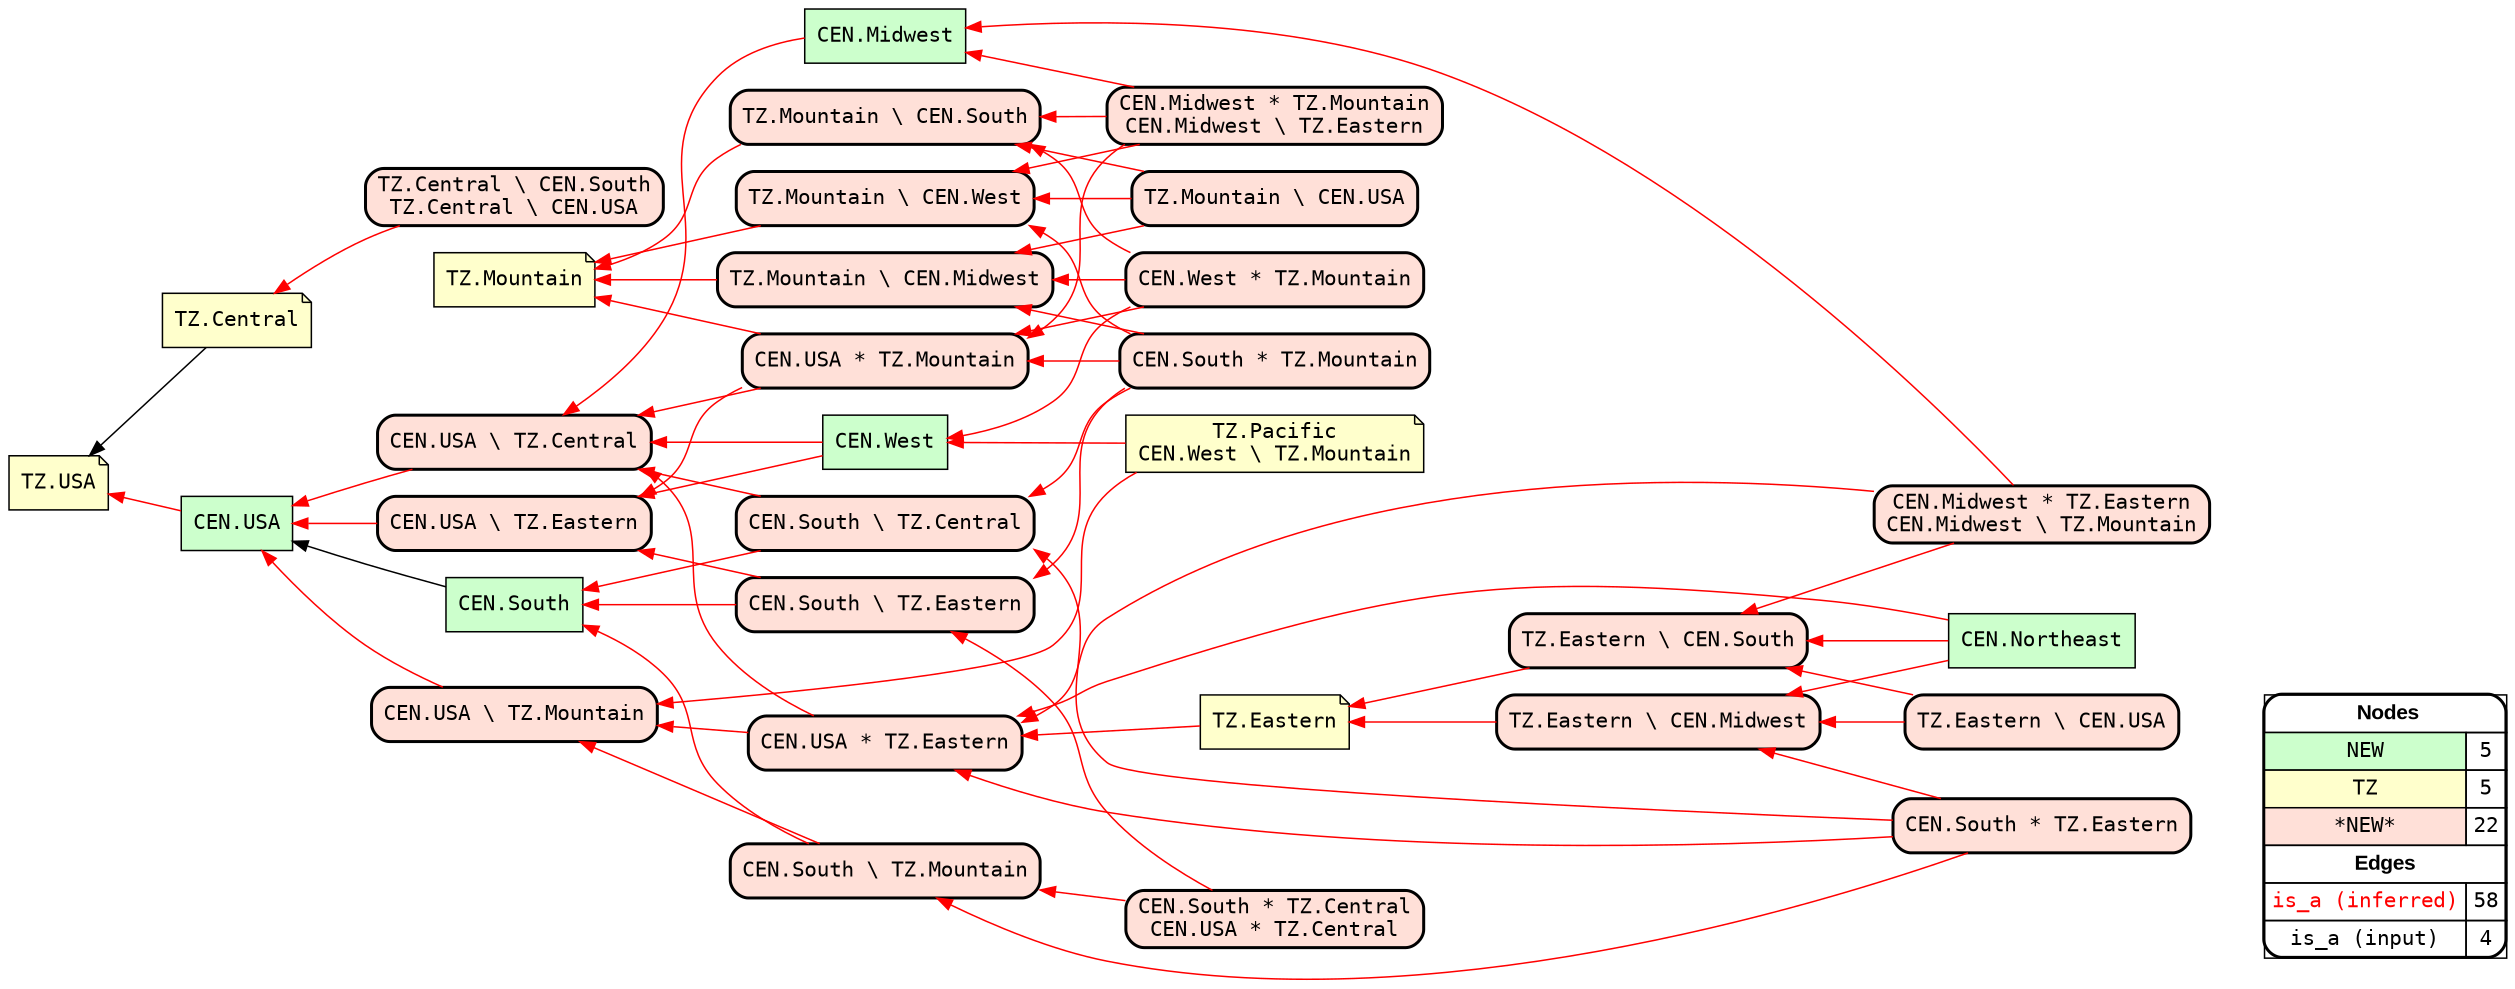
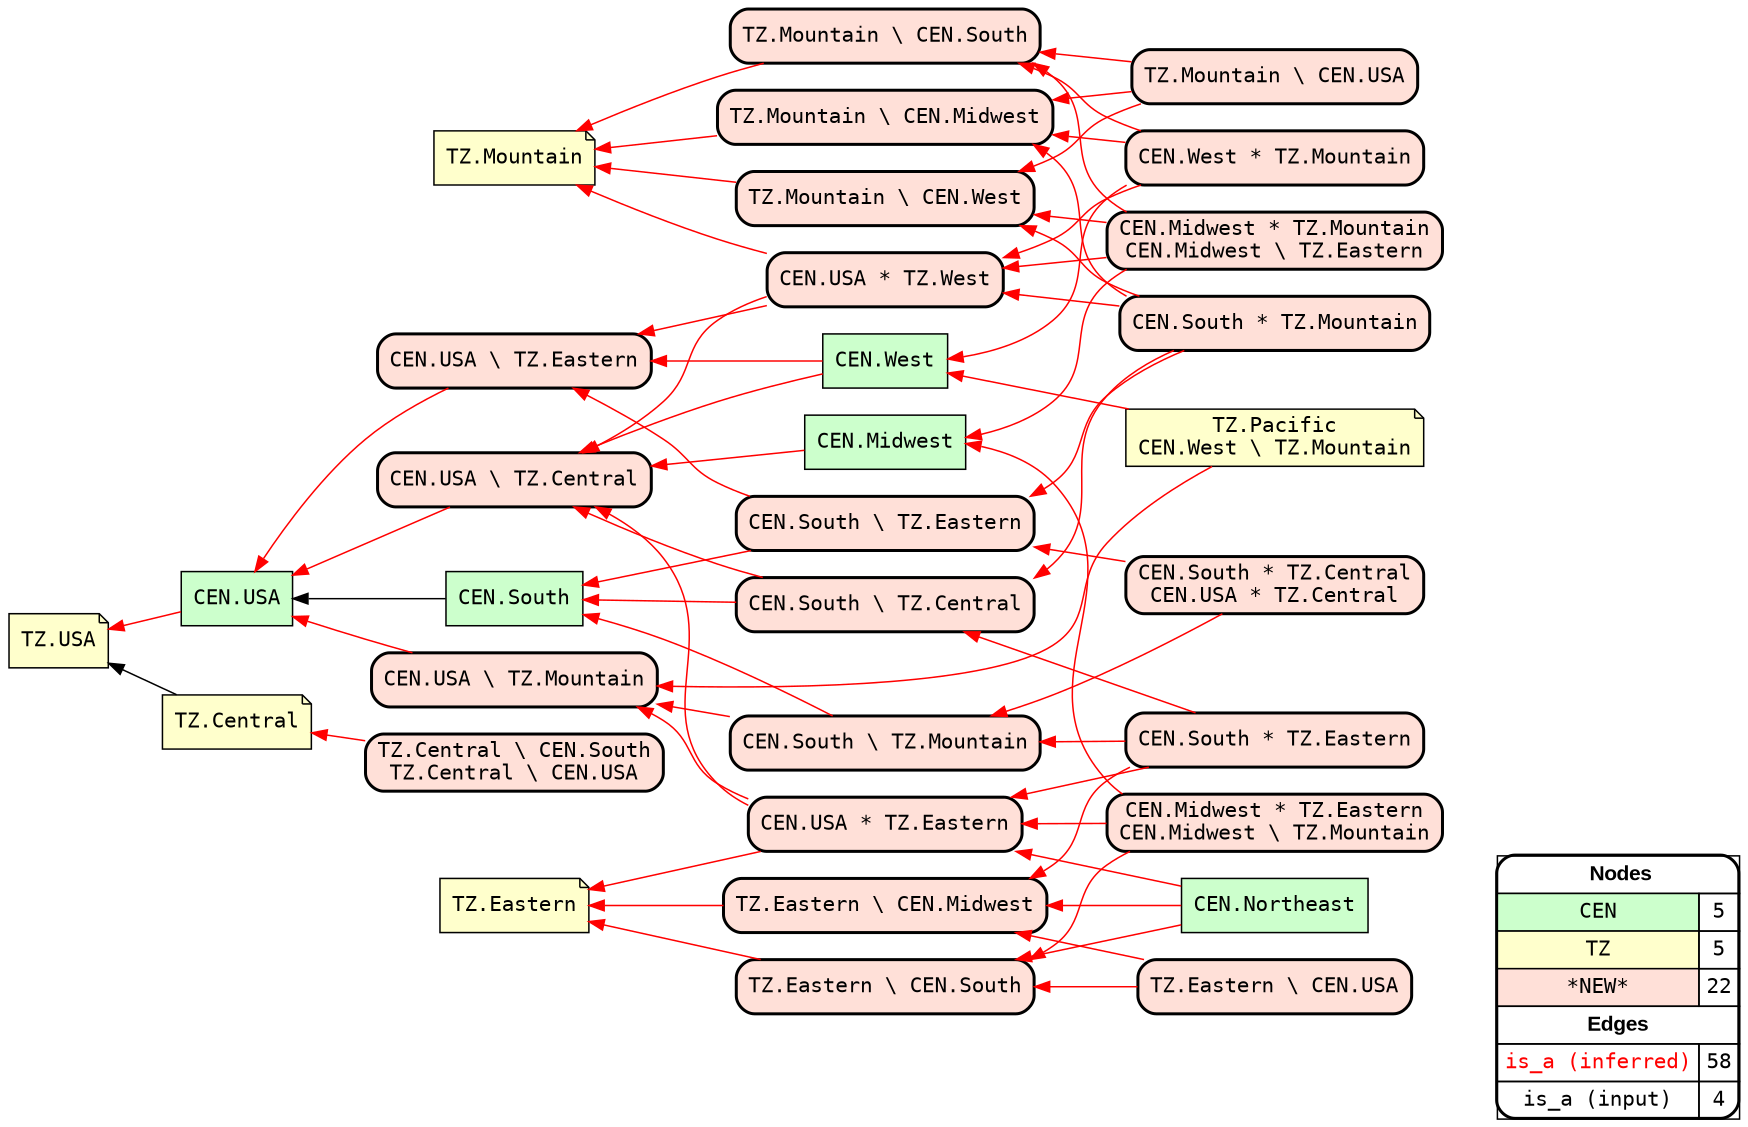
(885, 361) -> (885, 280)
(1119, 730) -> (682, 869)
(2365, 751) -> (1598, 912)
